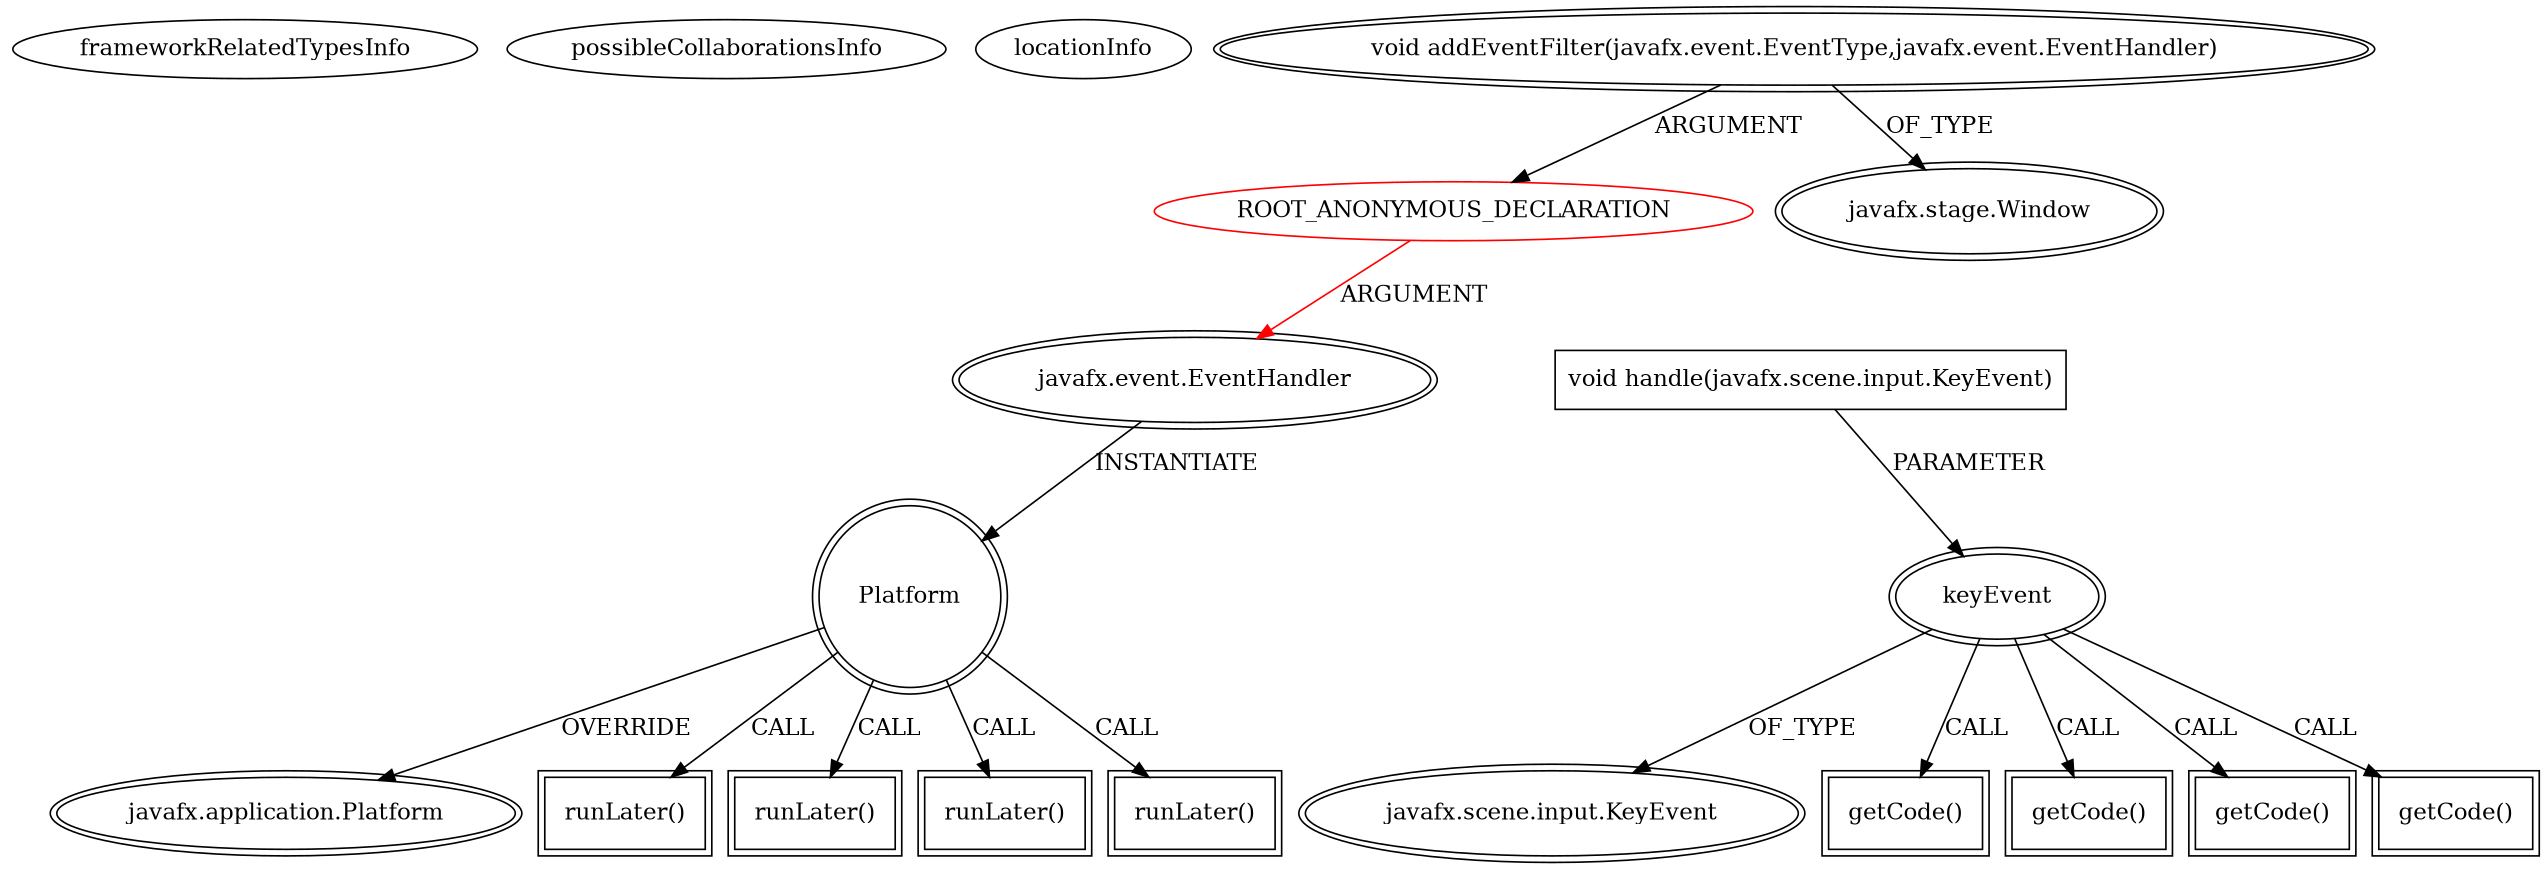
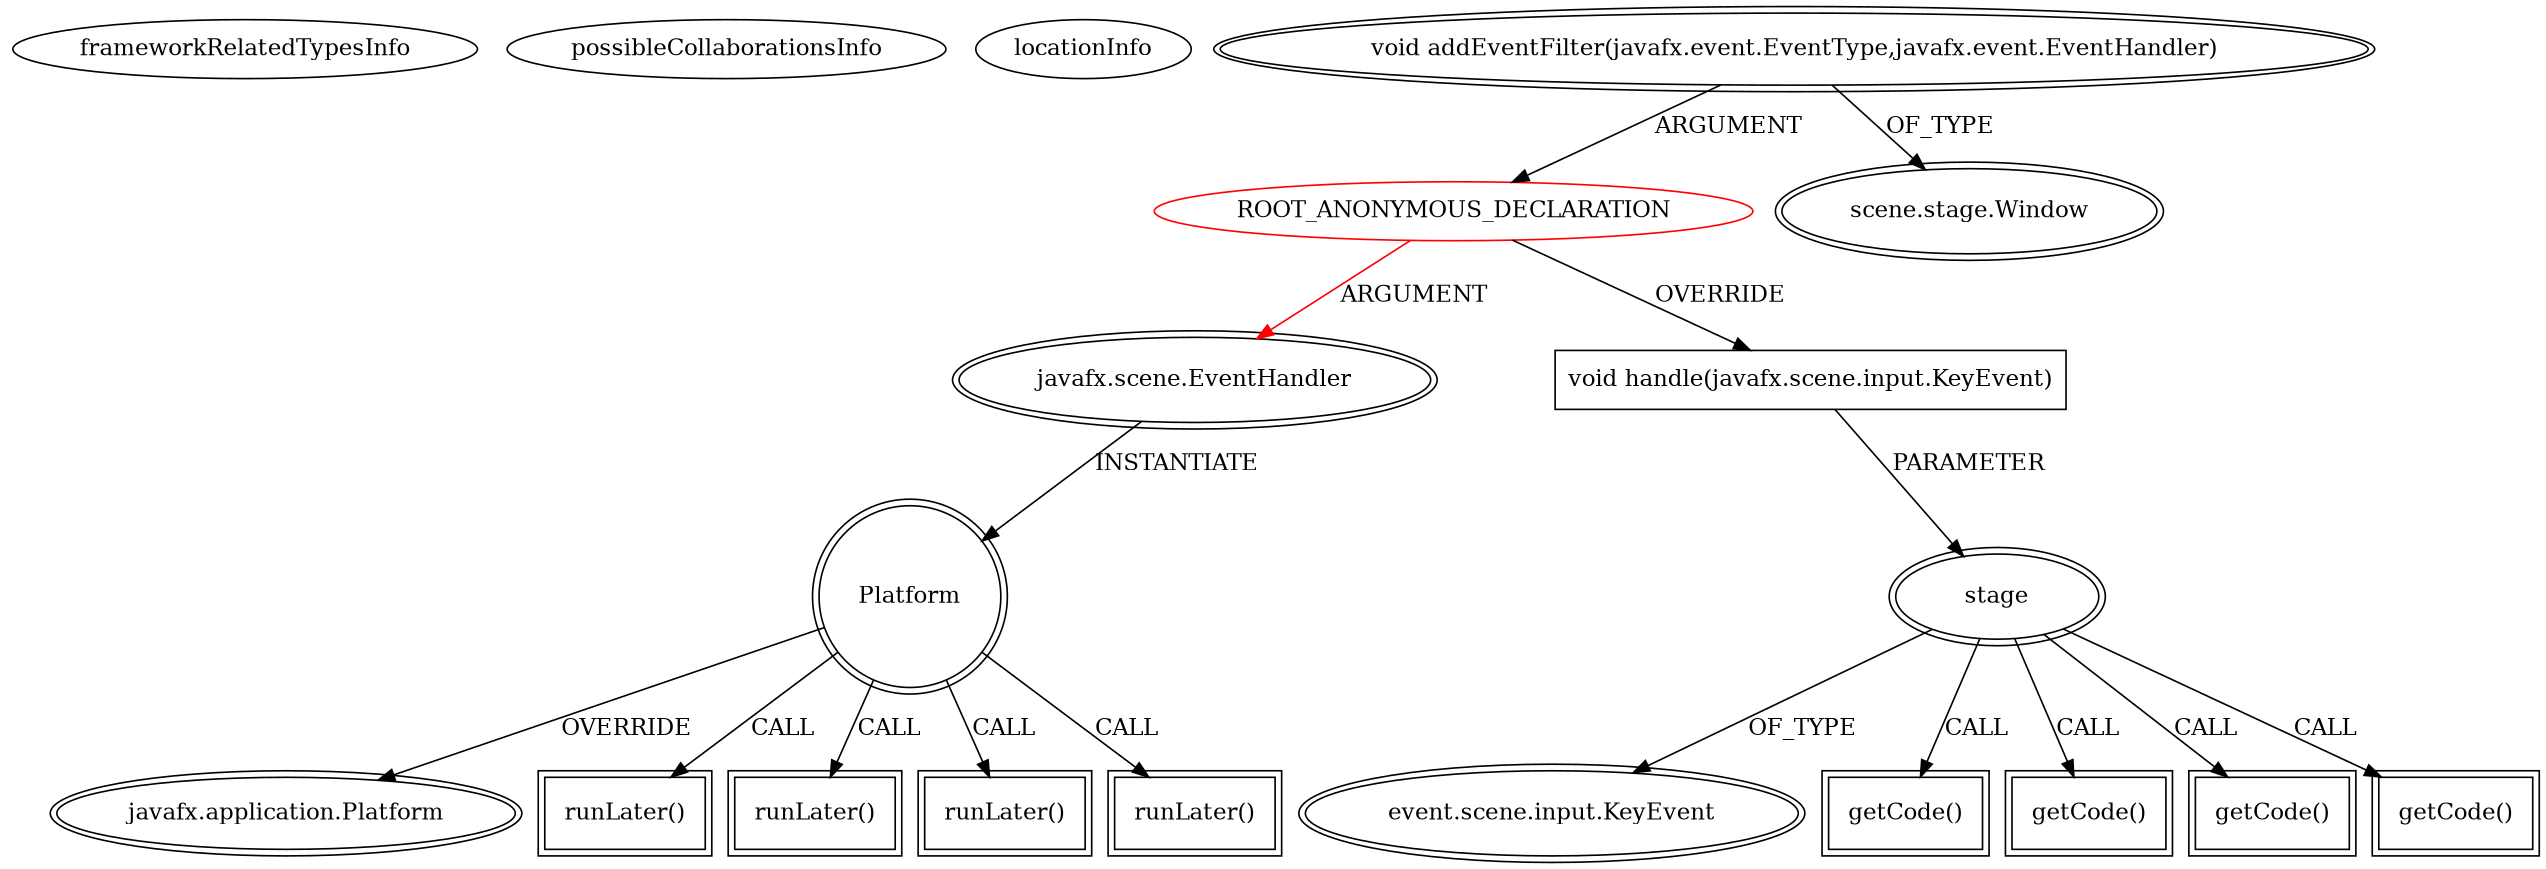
(1969, 211) -> (1969, 211)
none -> (1624, 292)
(1195, 380) -> (1195, 380)
(1997, 597) -> (1997, 597)
(1552, 813) -> (1552, 813)
